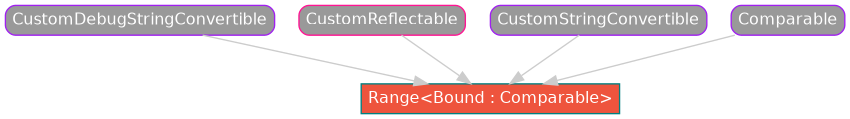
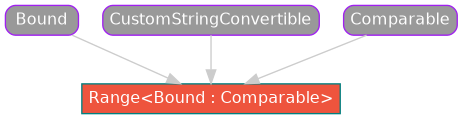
(140, 20) -> (42, 20)
(382, 20) -> none
